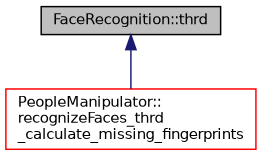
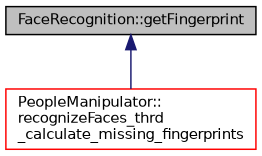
(131, 21) -> (131, 21)
